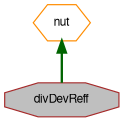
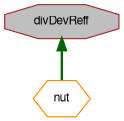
(62, 68) -> (62, 65)
